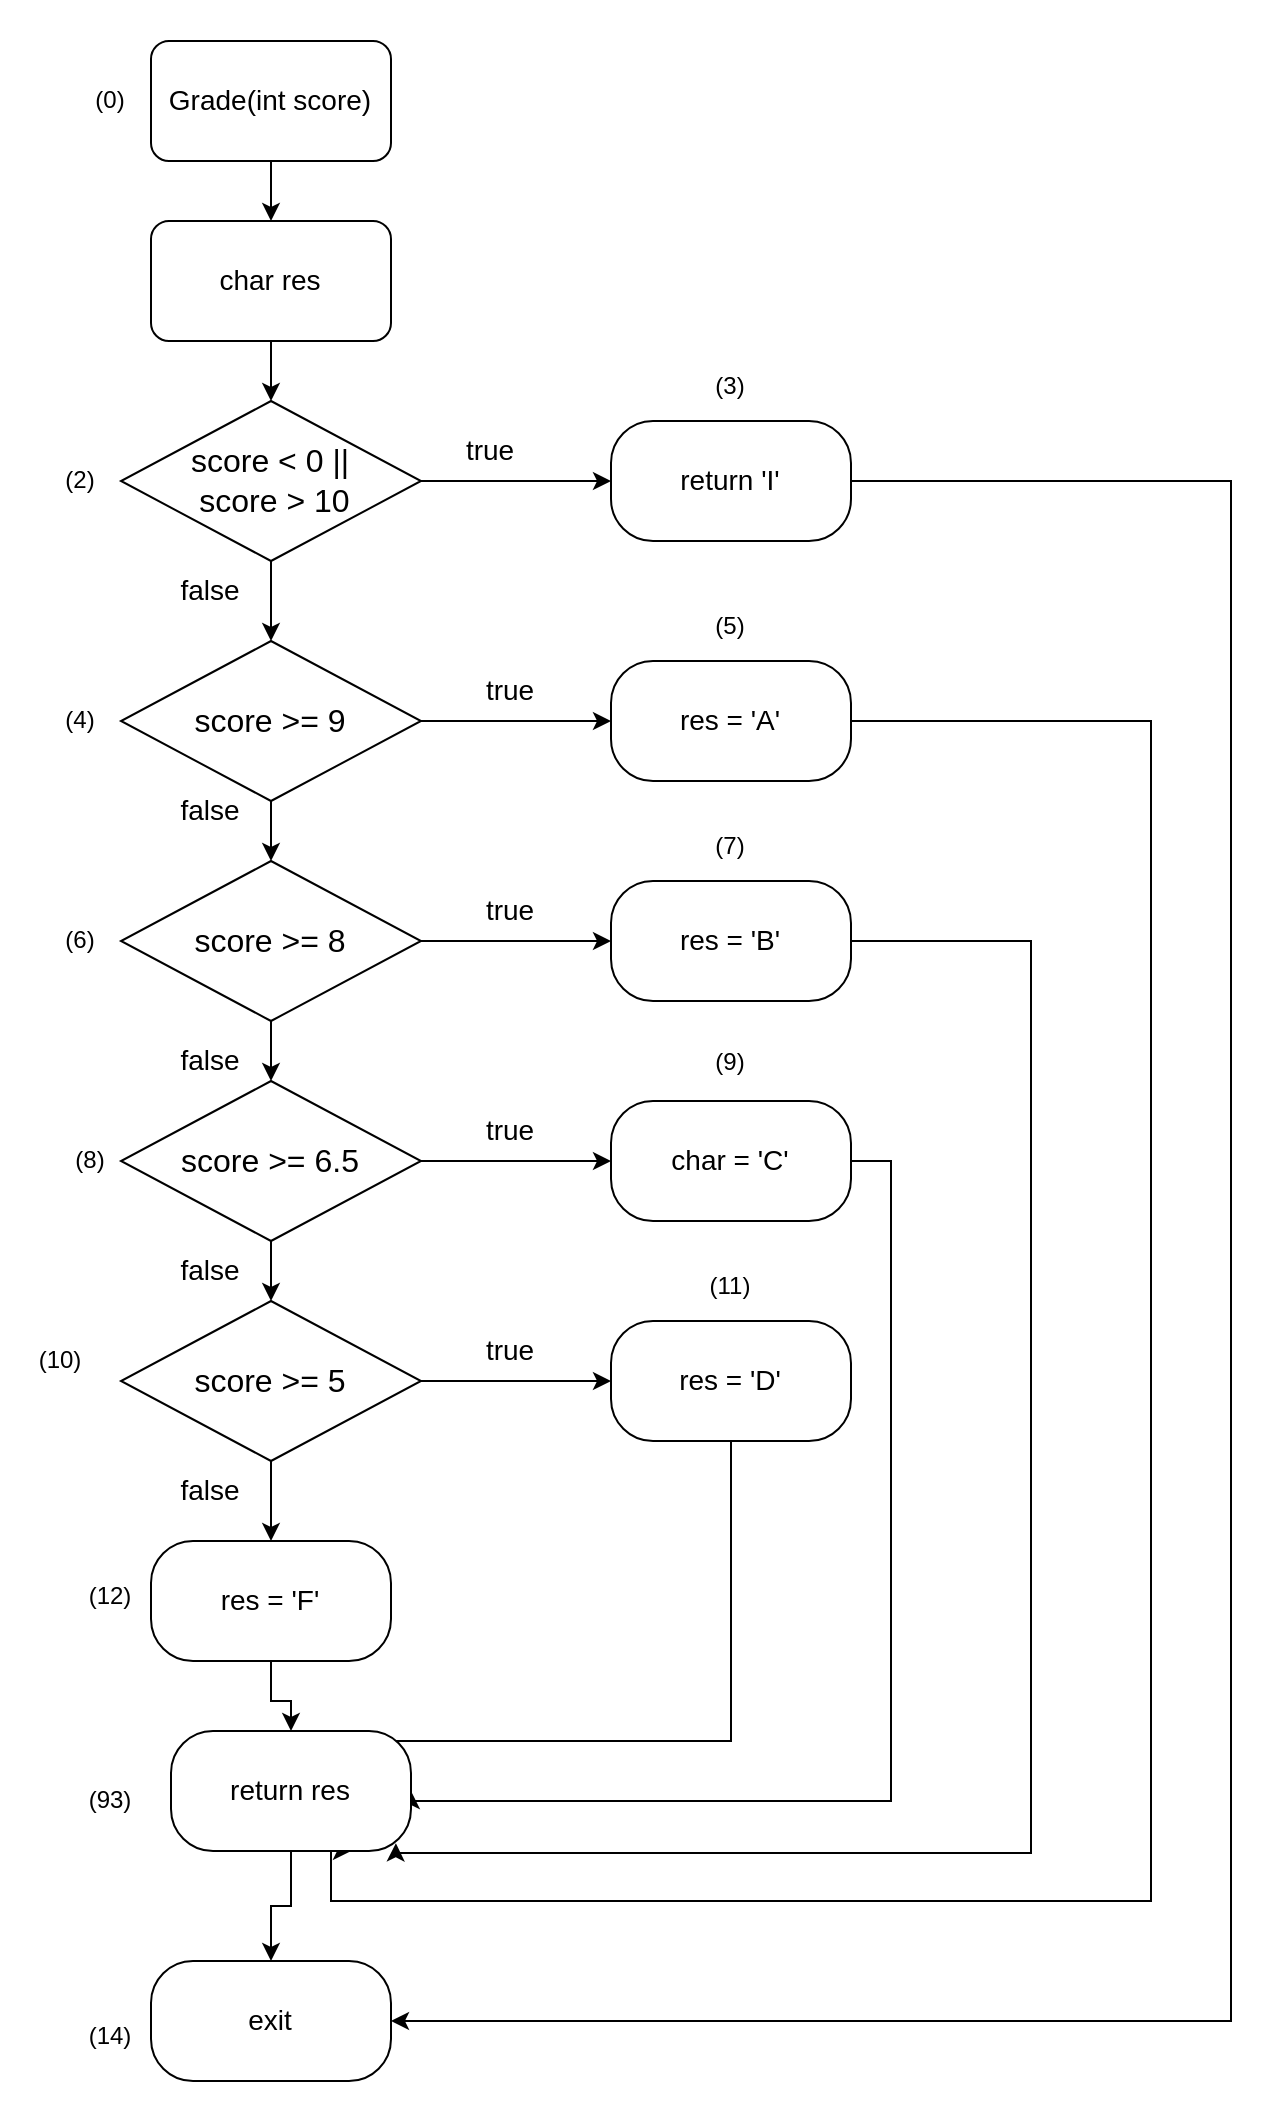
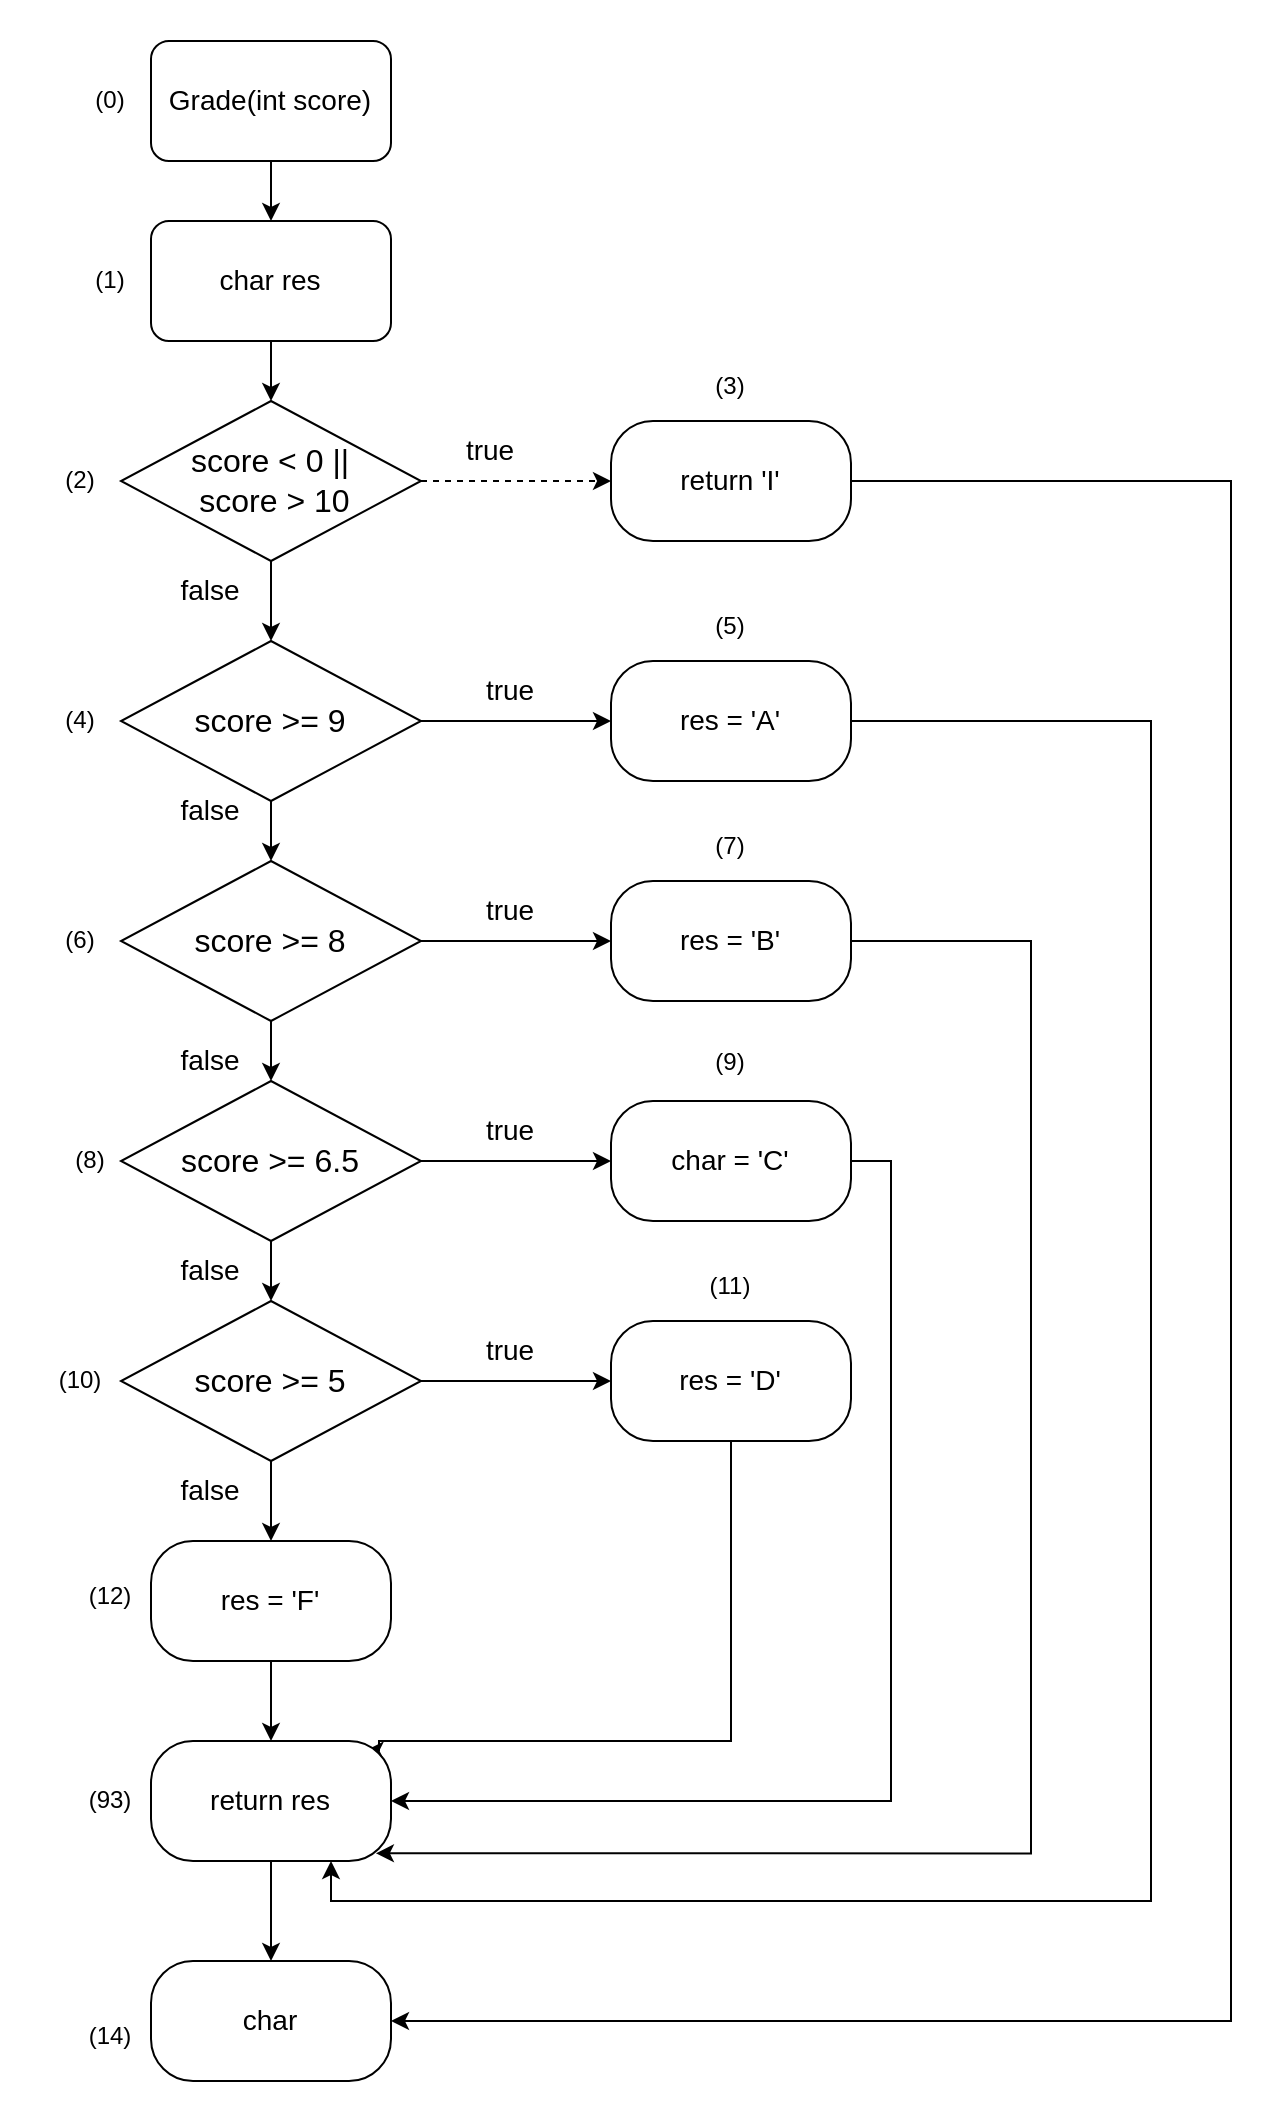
none -> (111, 281)
(511, 481) -> (511, 481)
(61, 1361) -> (81, 1381)
(291, 1791) -> (271, 1801)
(271, 2021) -> (271, 2021)
